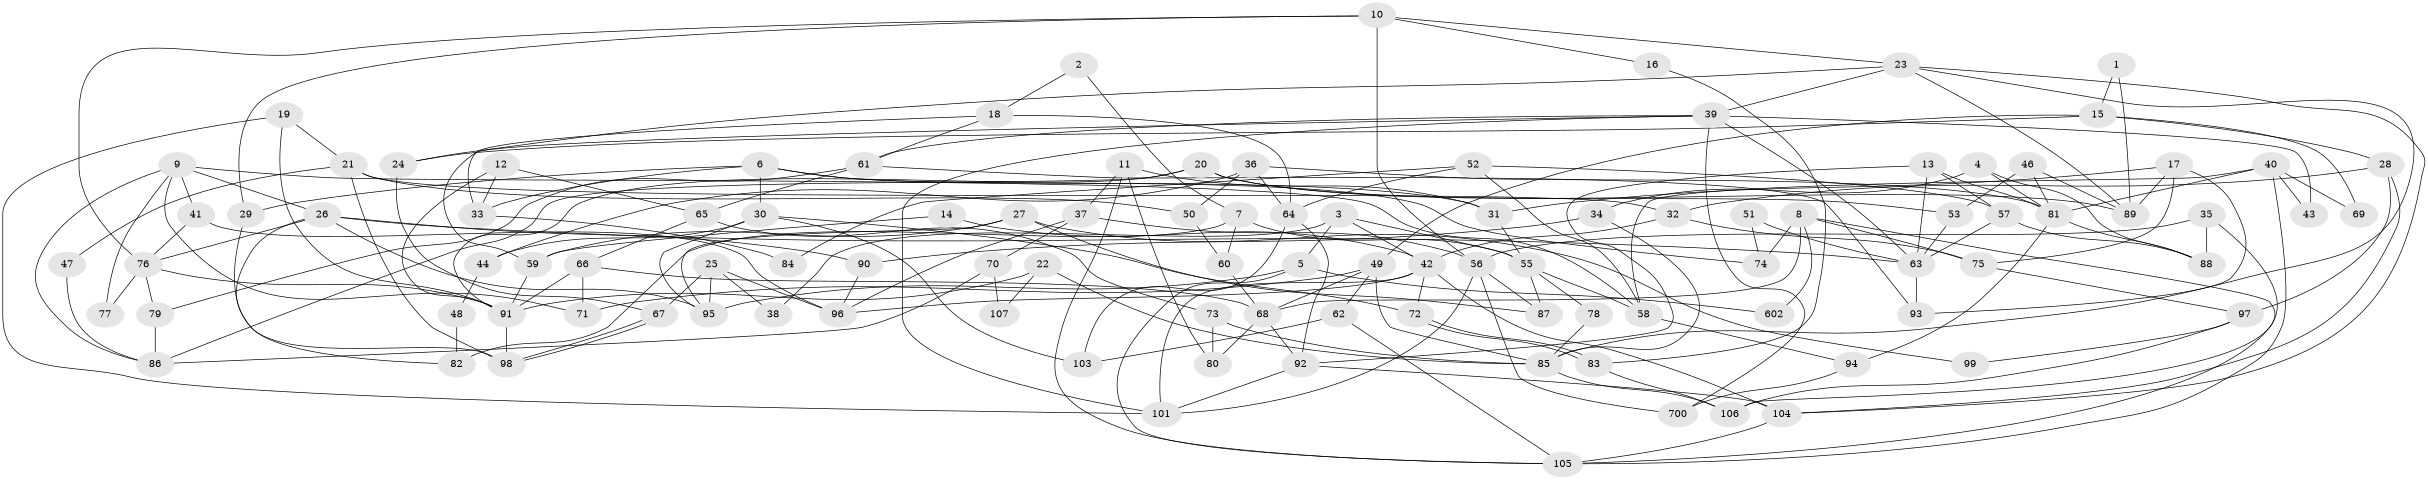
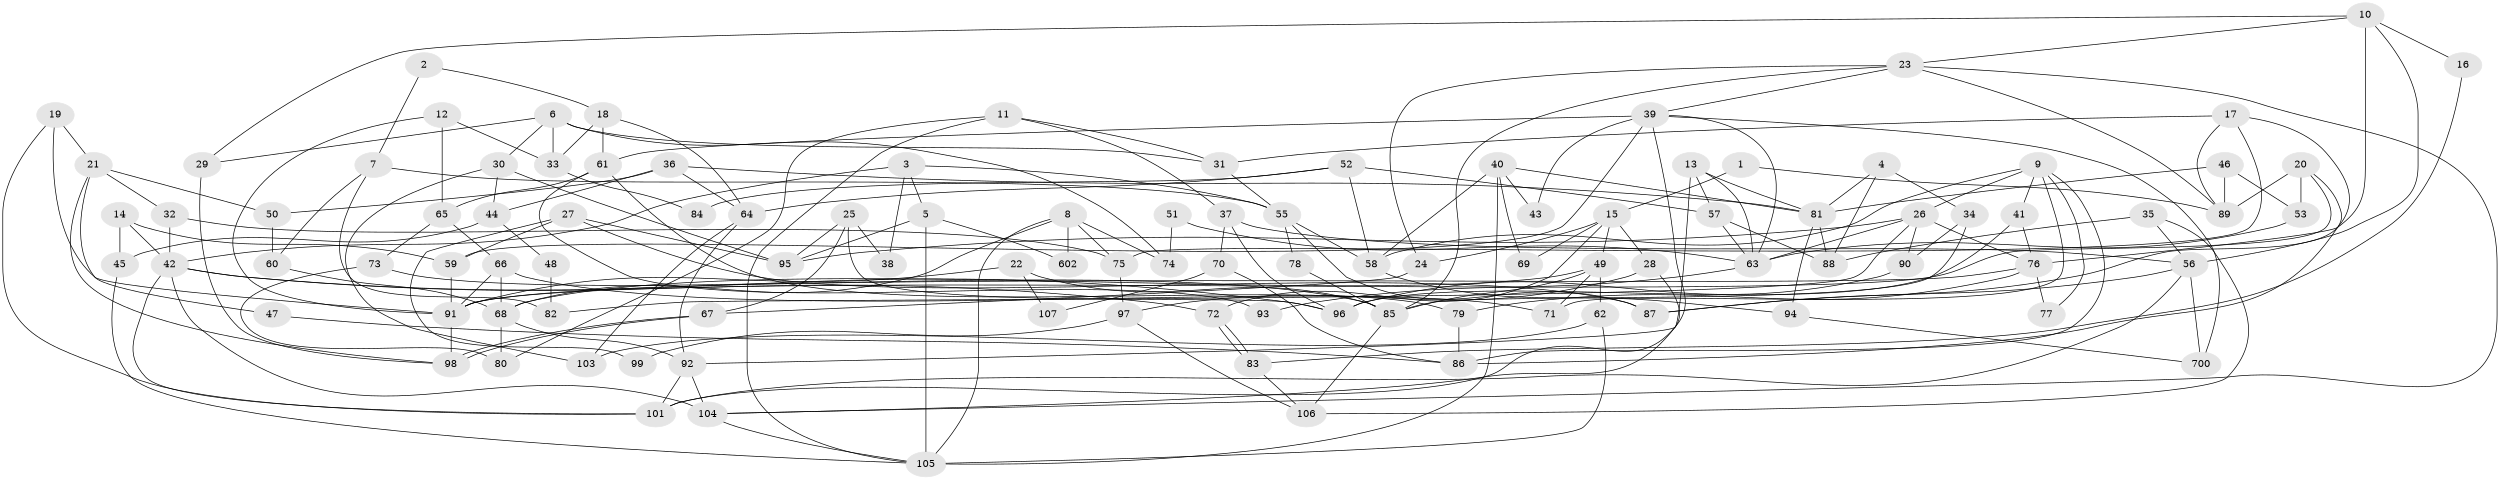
(2113, 186) -> none
(1090, 252) -> (1426, 301)
none -> (120, 265)
(2130, 299) -> (2091, 273)
